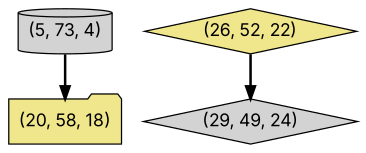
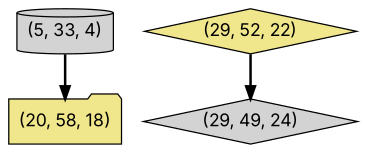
(65, 31) -> (65, 31)
(251, 31) -> (251, 31)
